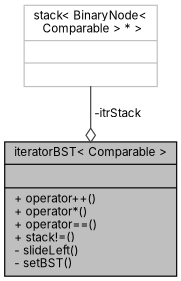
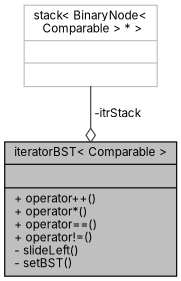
(45, 238) -> (54, 238)
